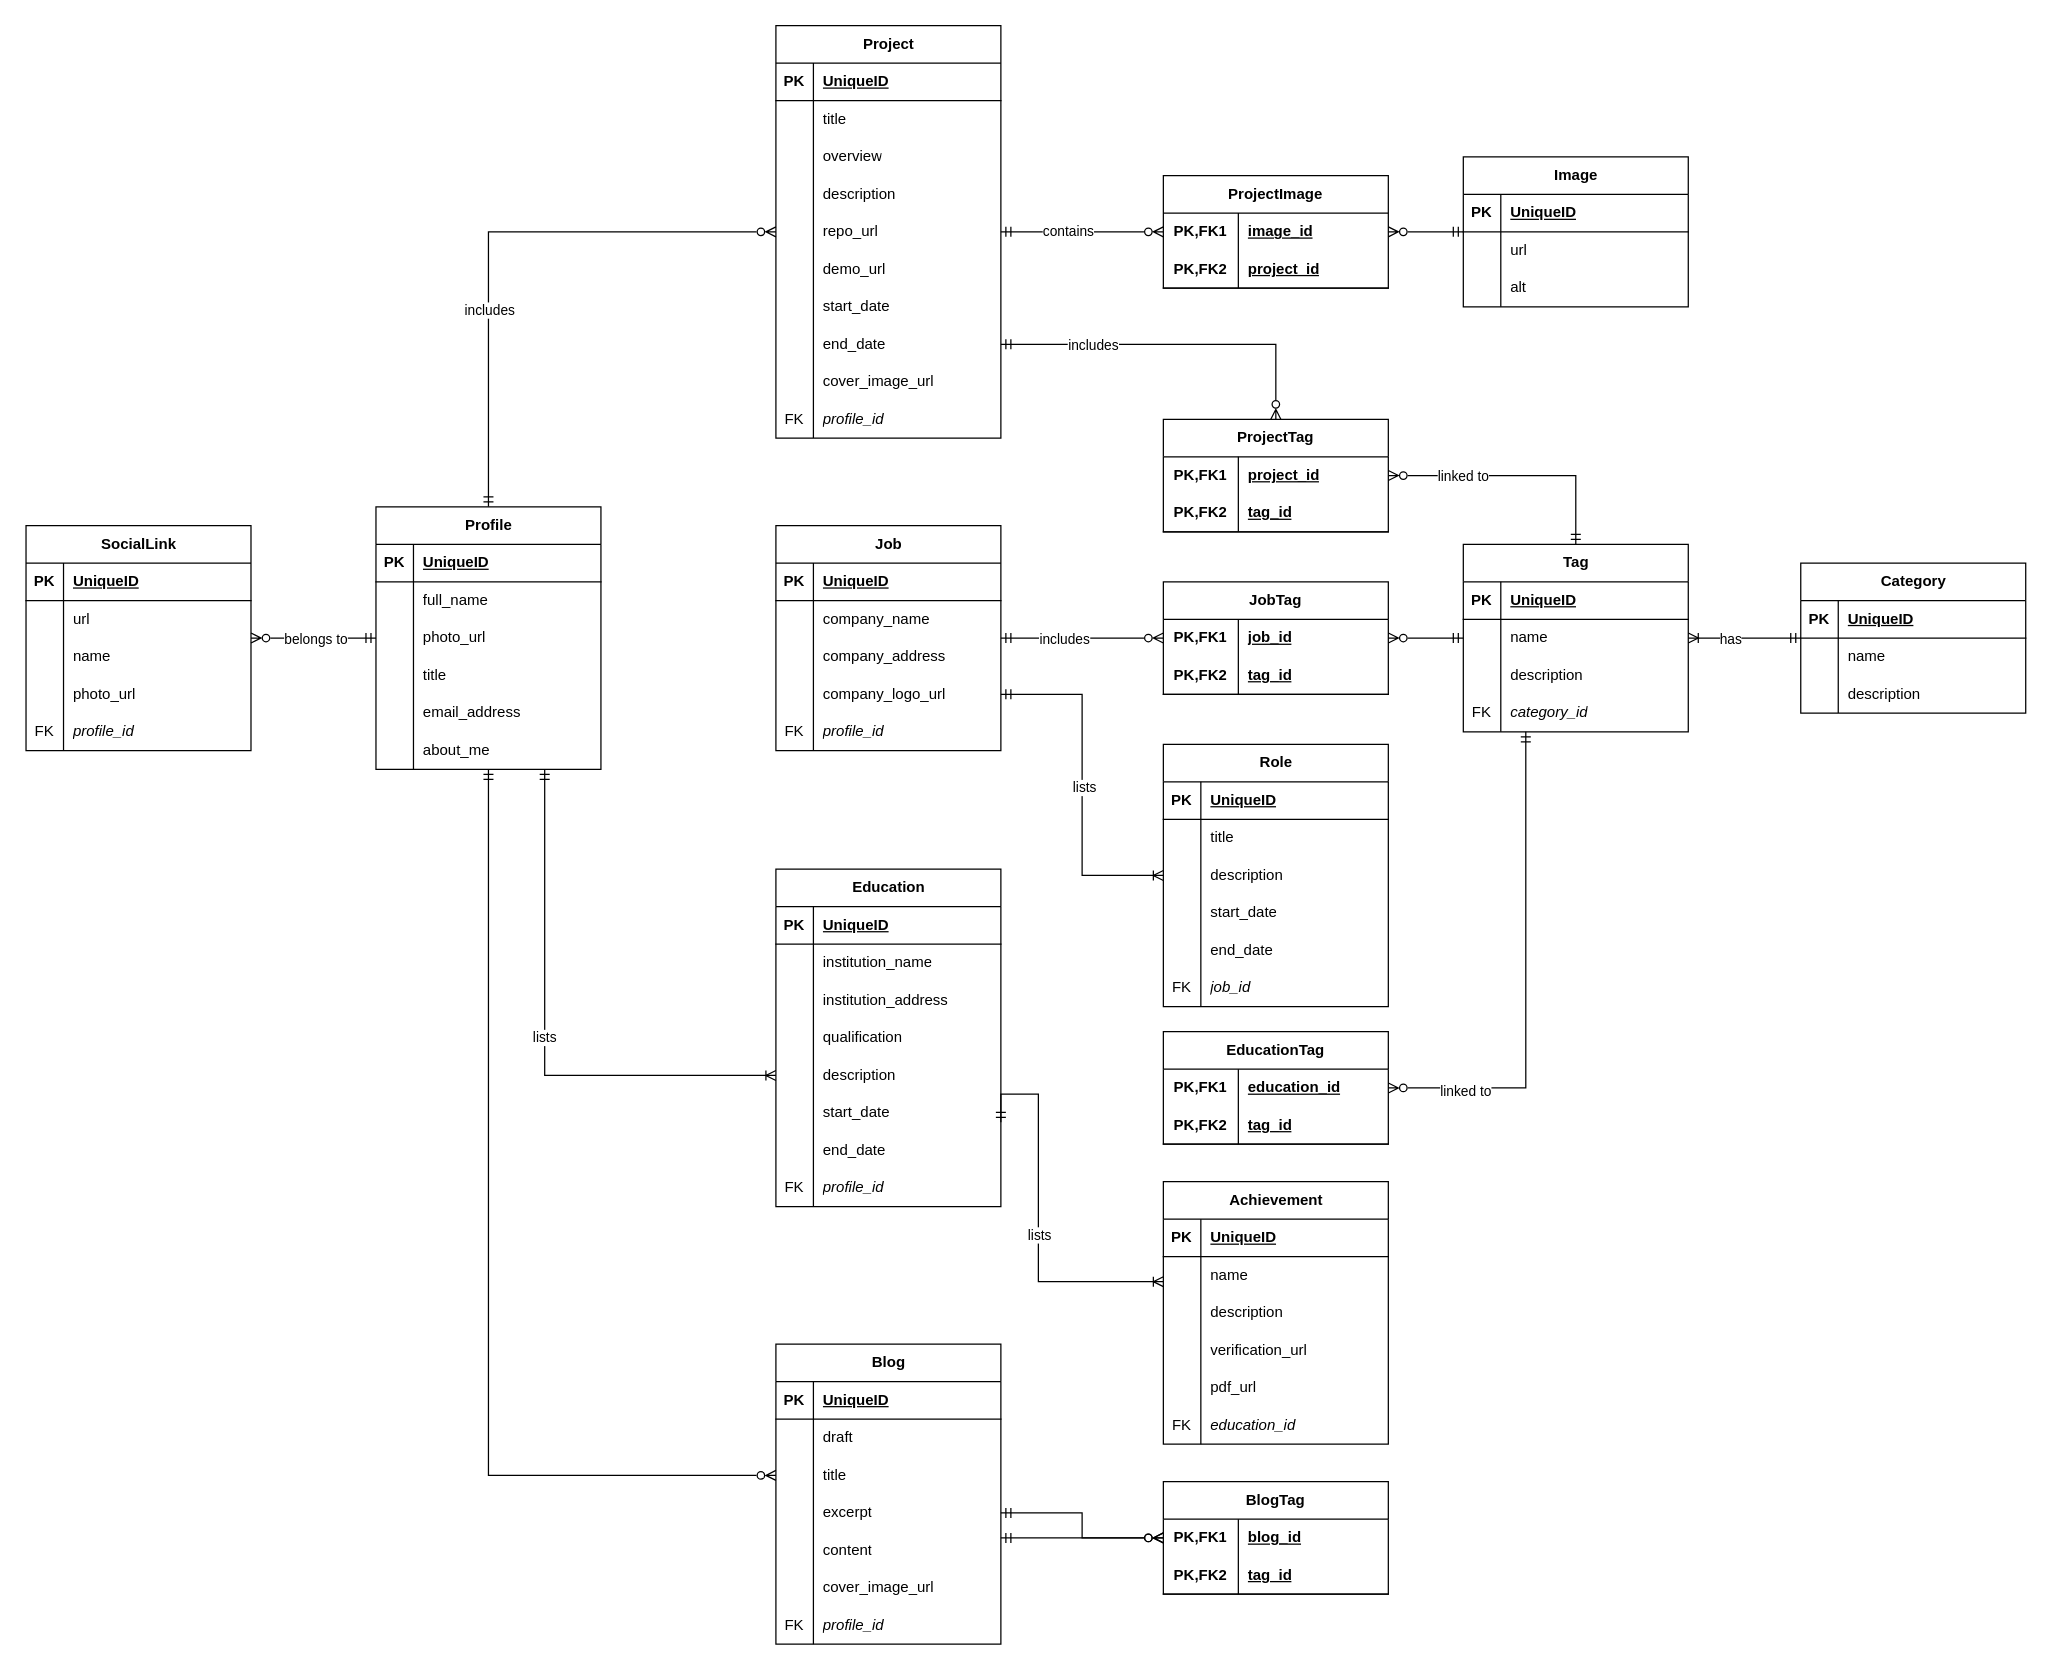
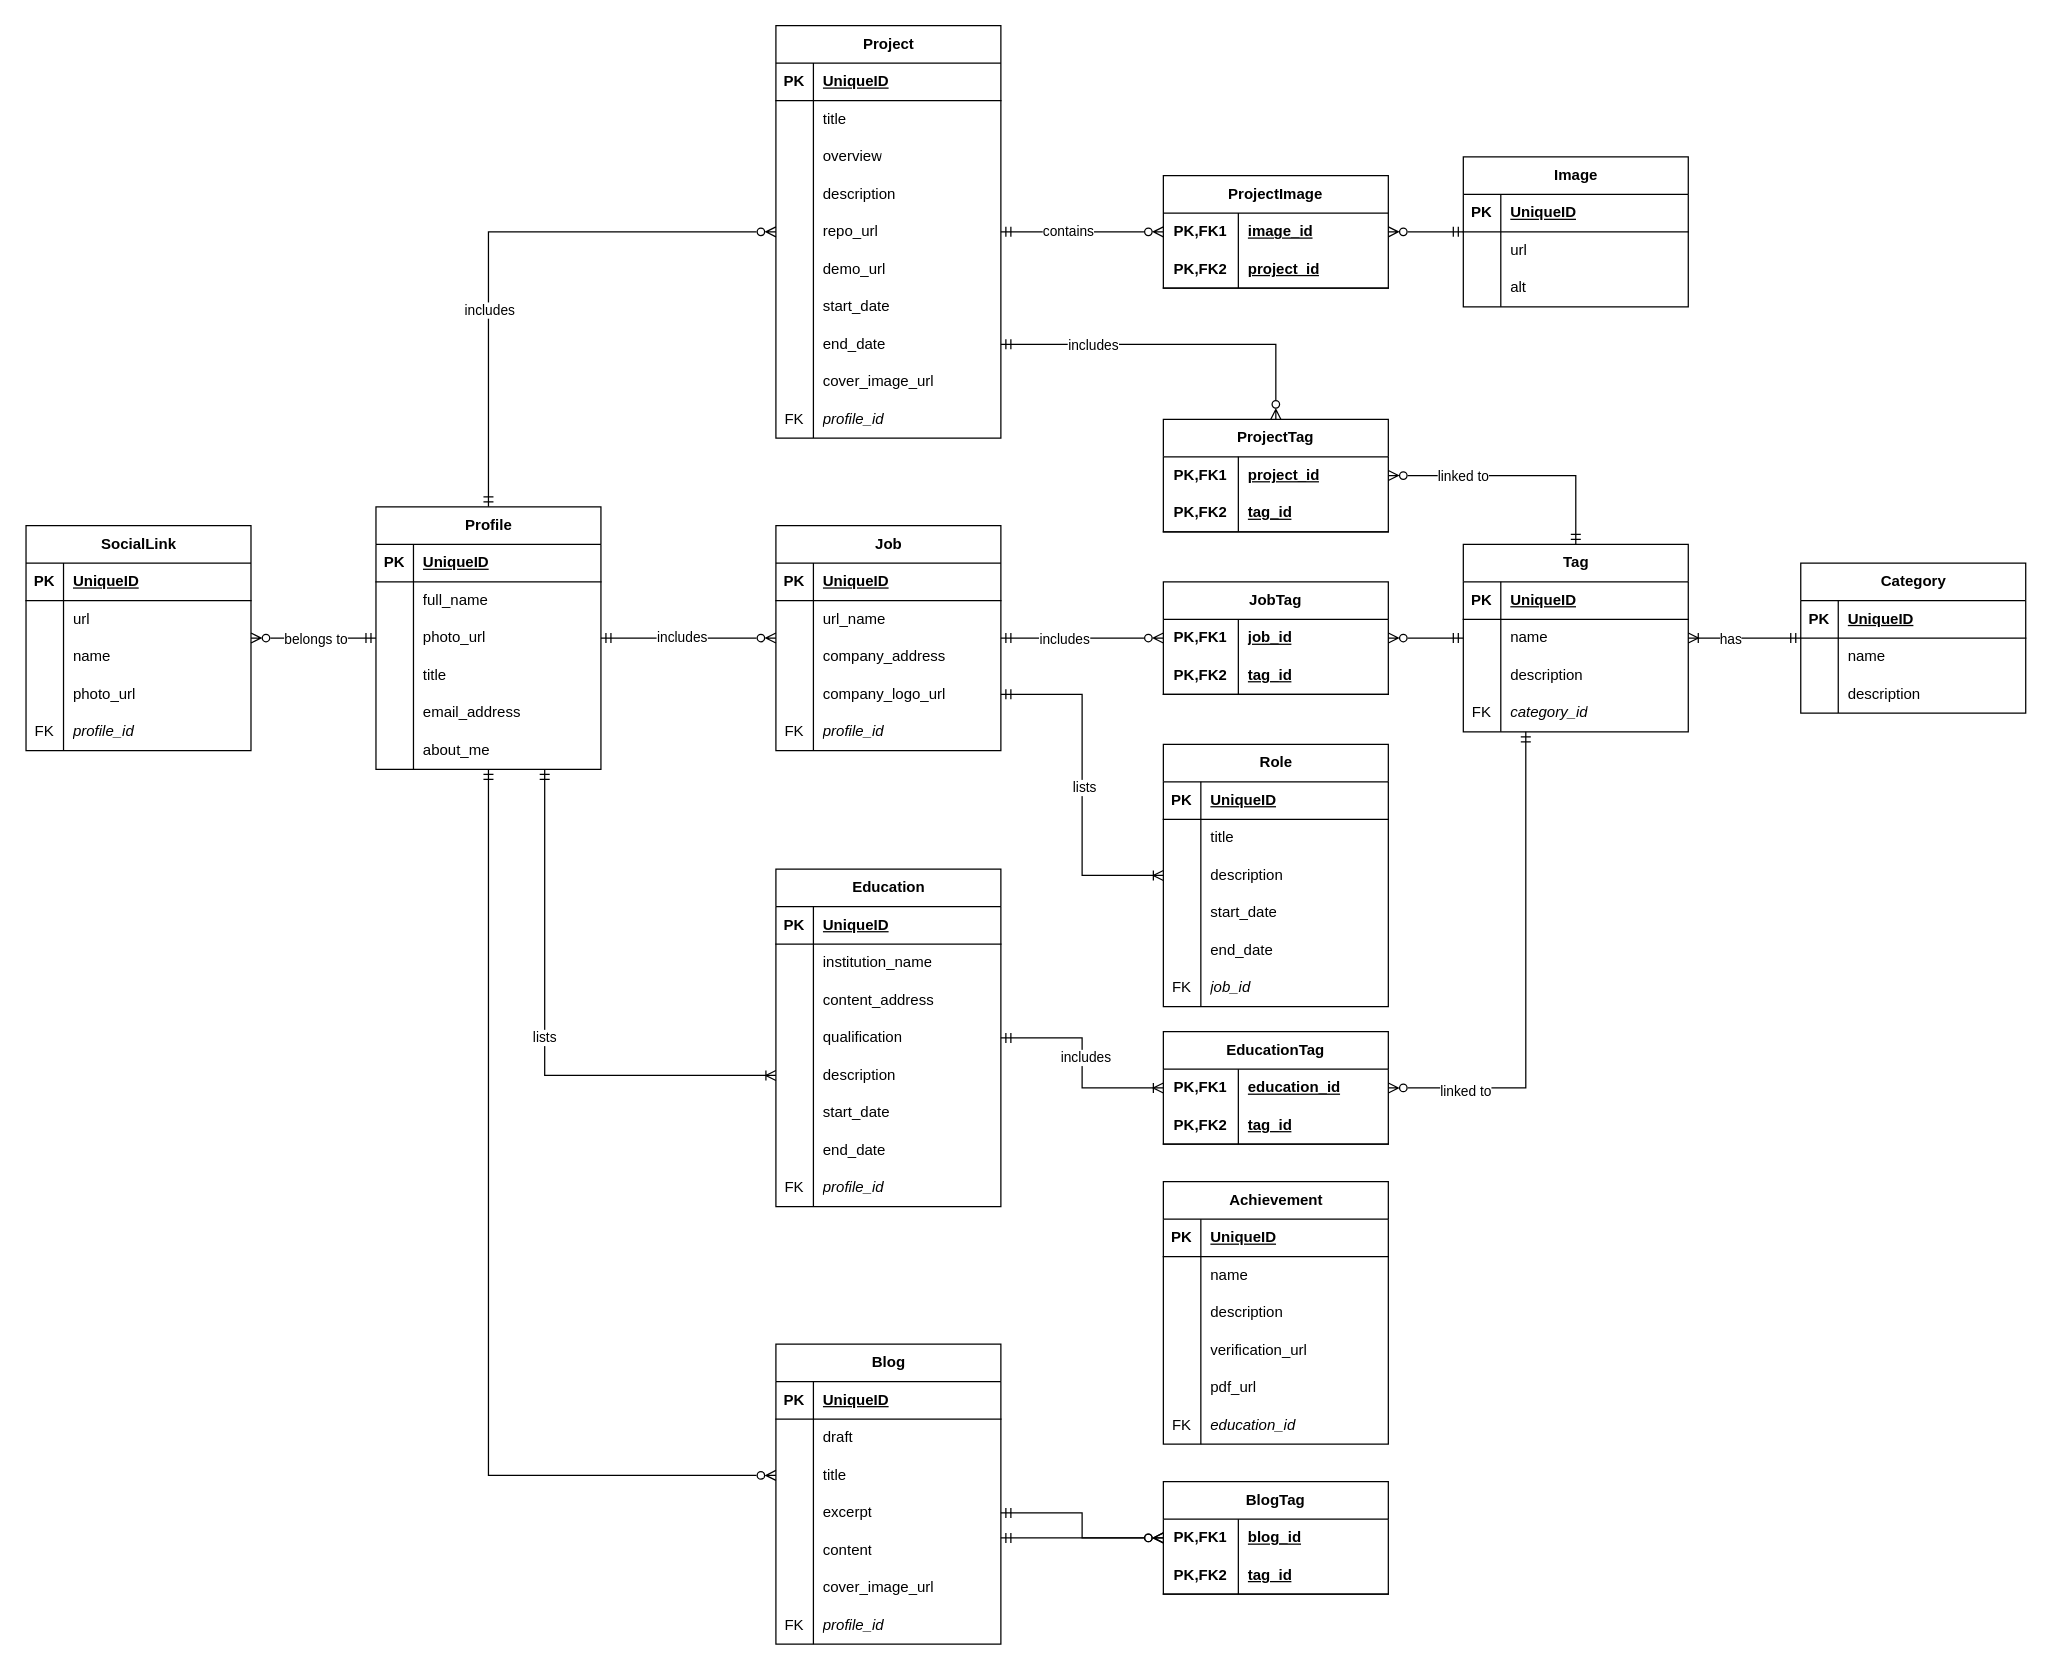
(874, 619) -> (855, 619)
none -> (679, 638)
(897, 1001) -> (886, 1001)
none -> (1082, 1063)
(1038, 1232) -> none
